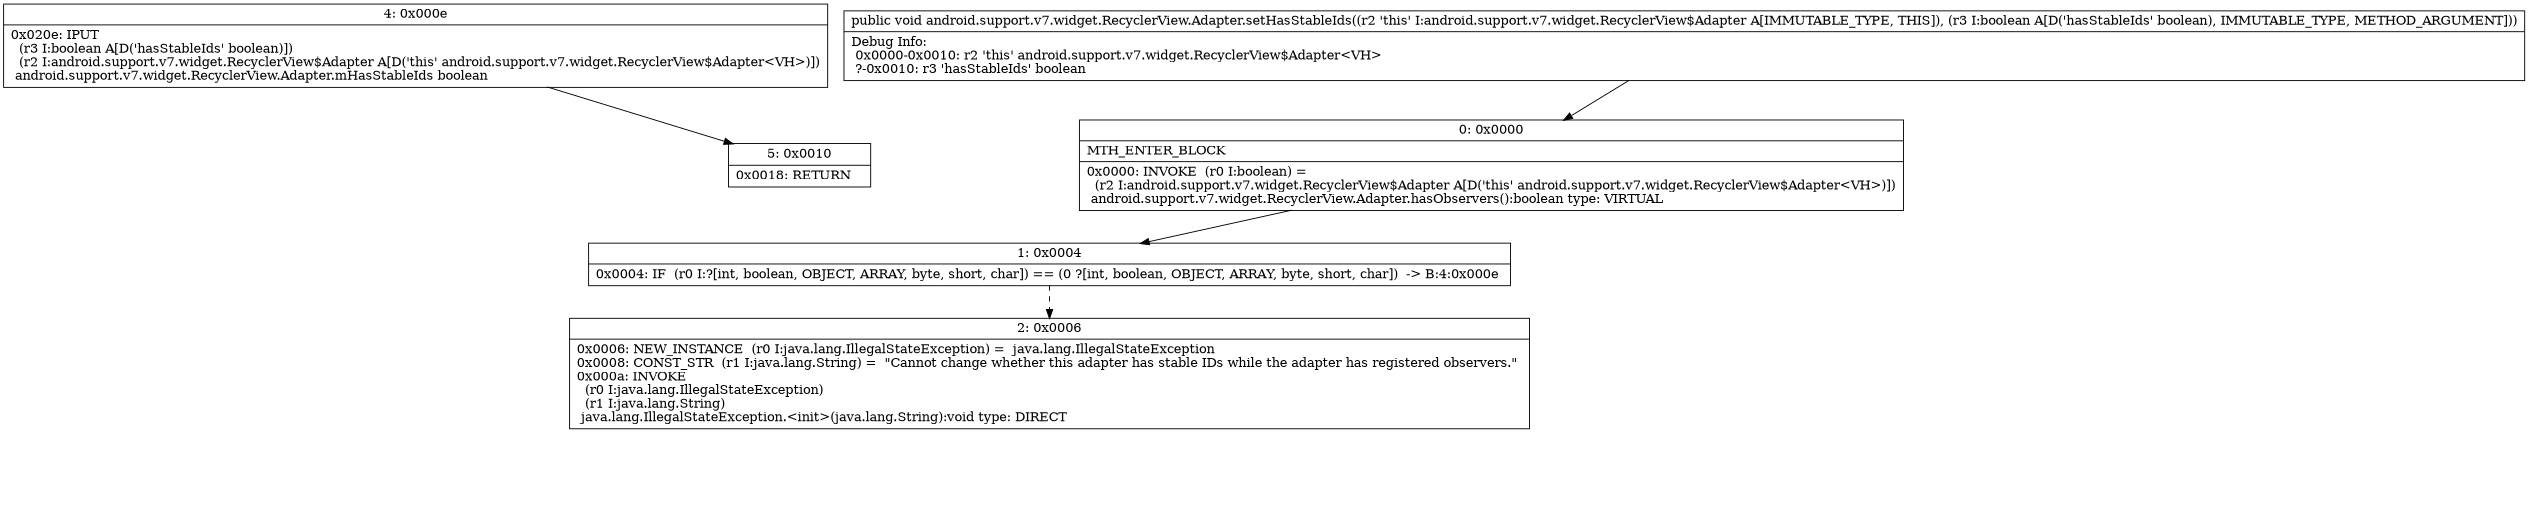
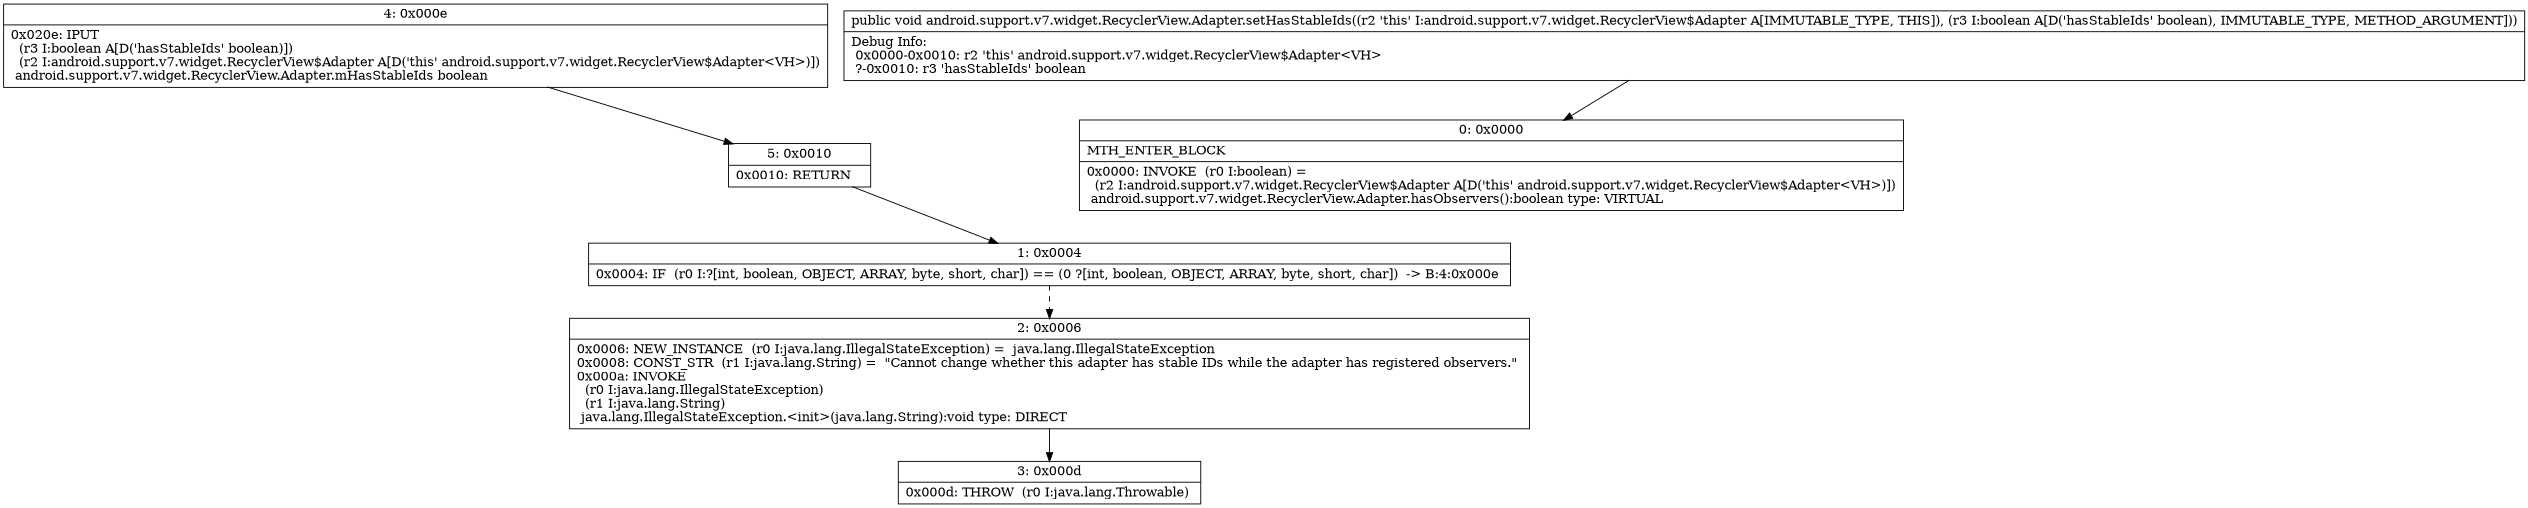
(800, 176) -> (800, 176)
(1220, 226) -> (921, 213)
none -> (1050, 483)
